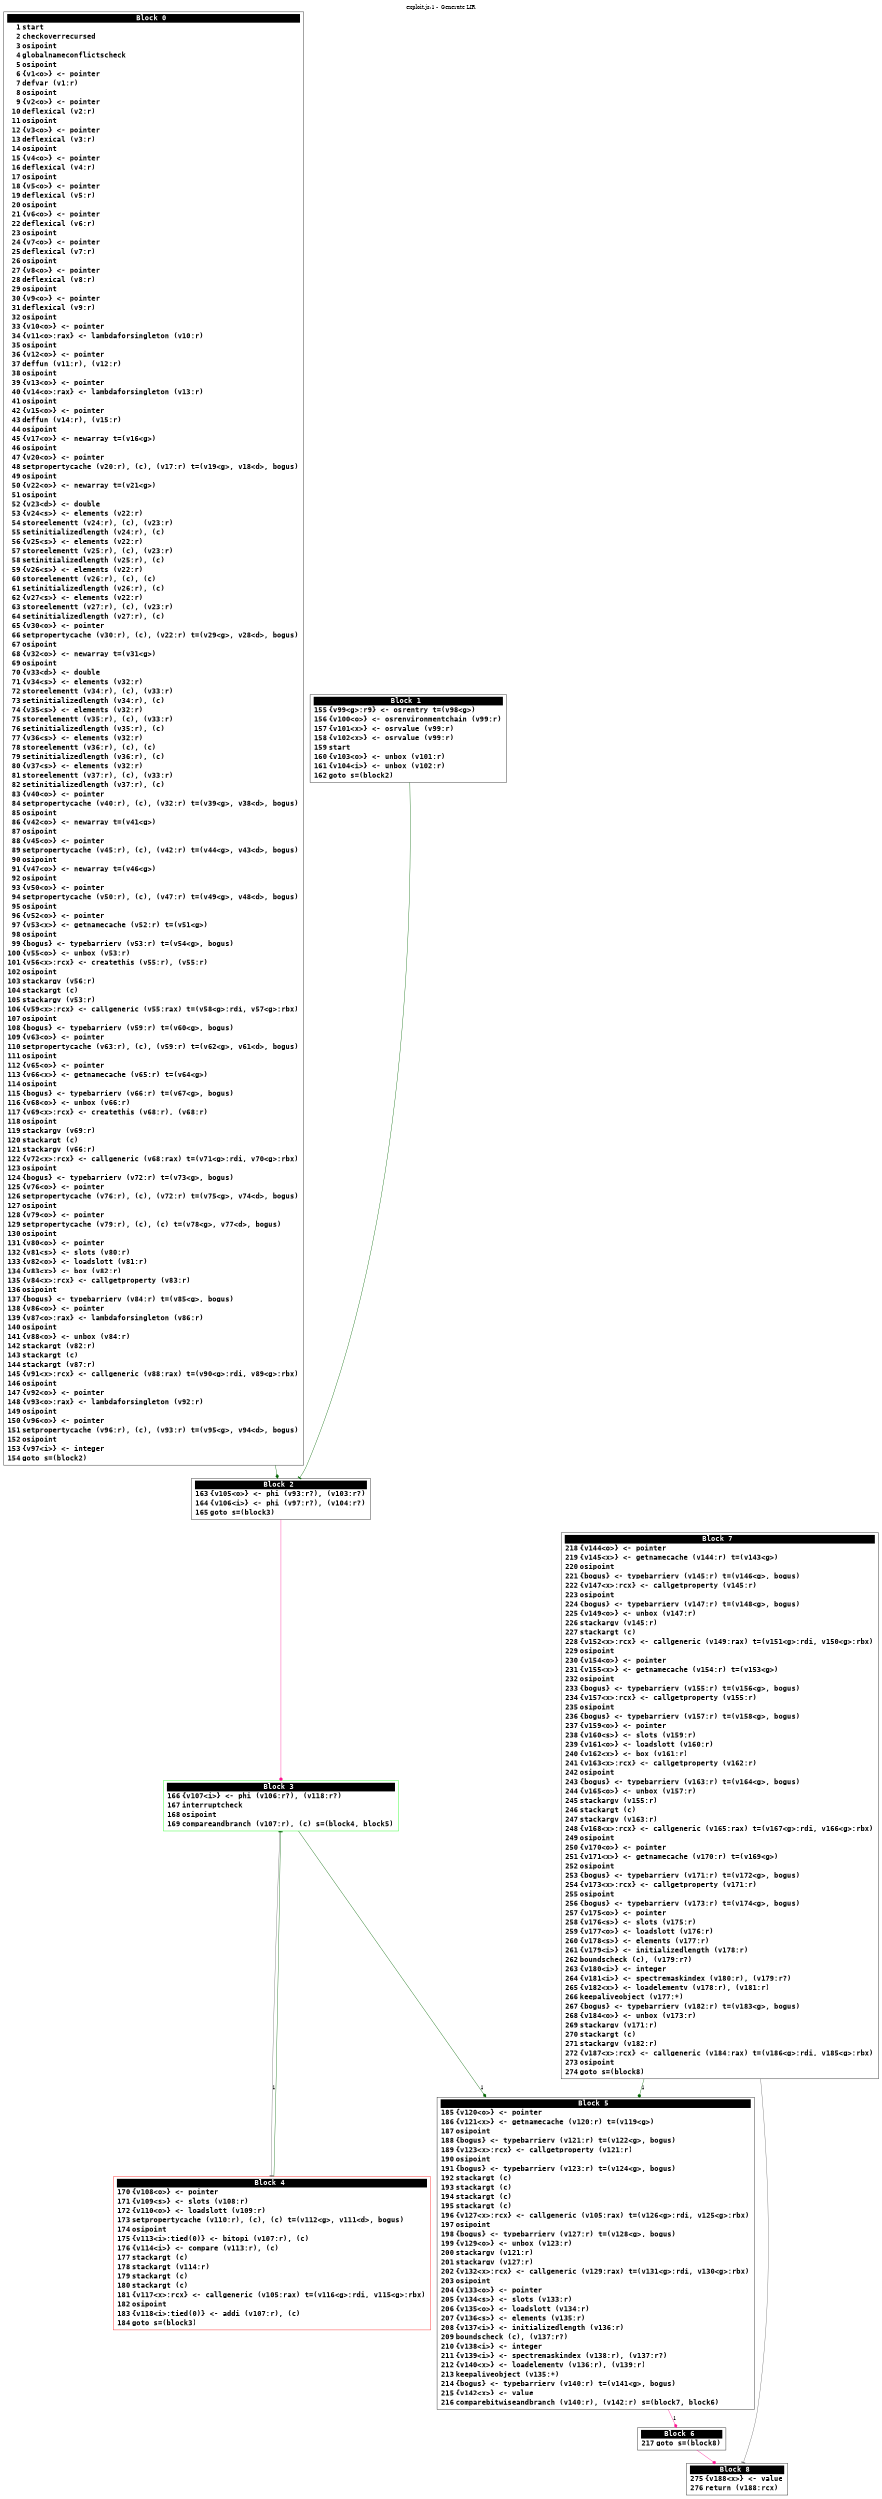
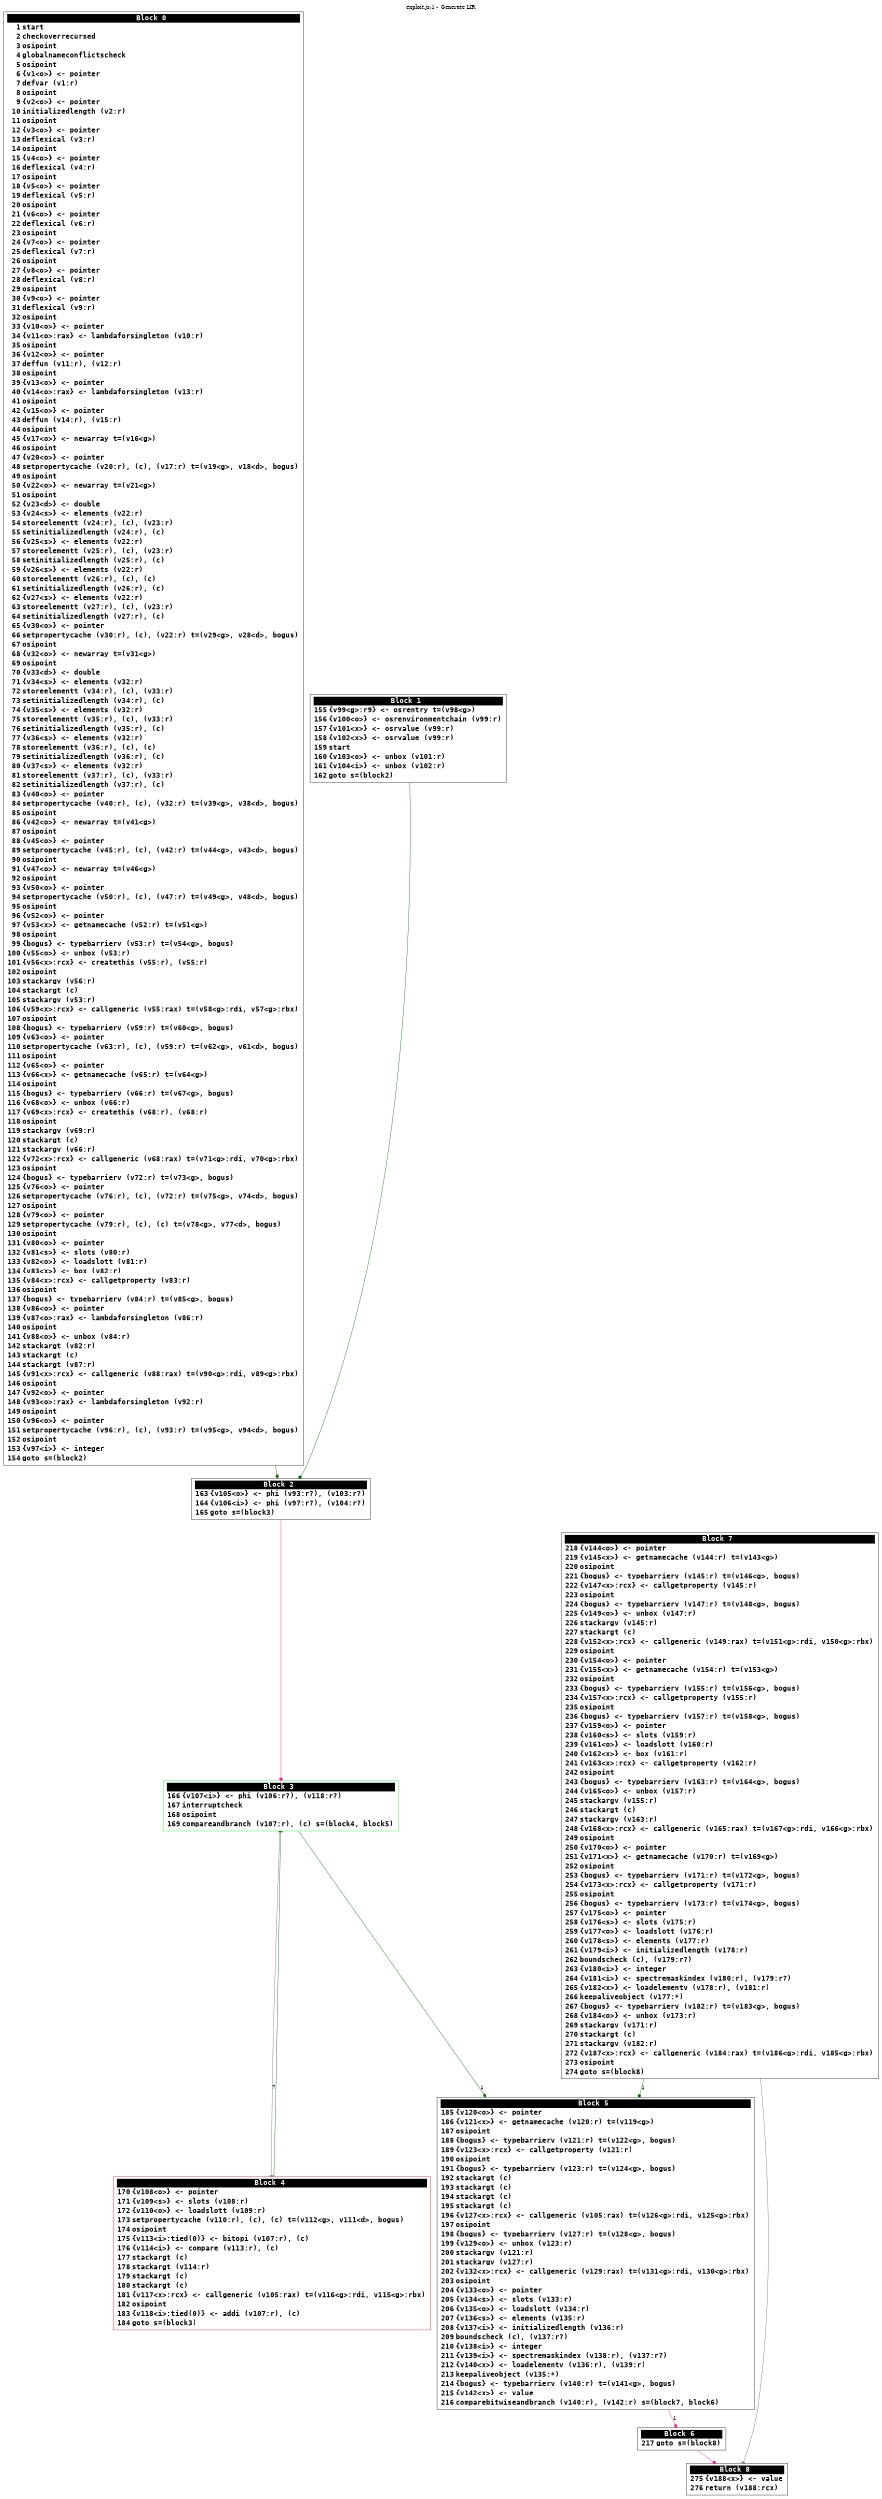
(59, 112) -> (74, 112)
(390, 1136) -> (390, 1135)
(274, 2088) -> (274, 2088)
